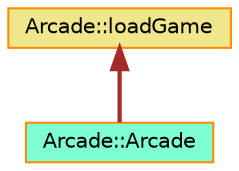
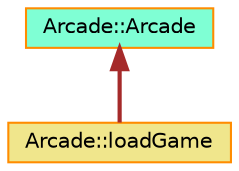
(120, 96) -> (120, 96)
